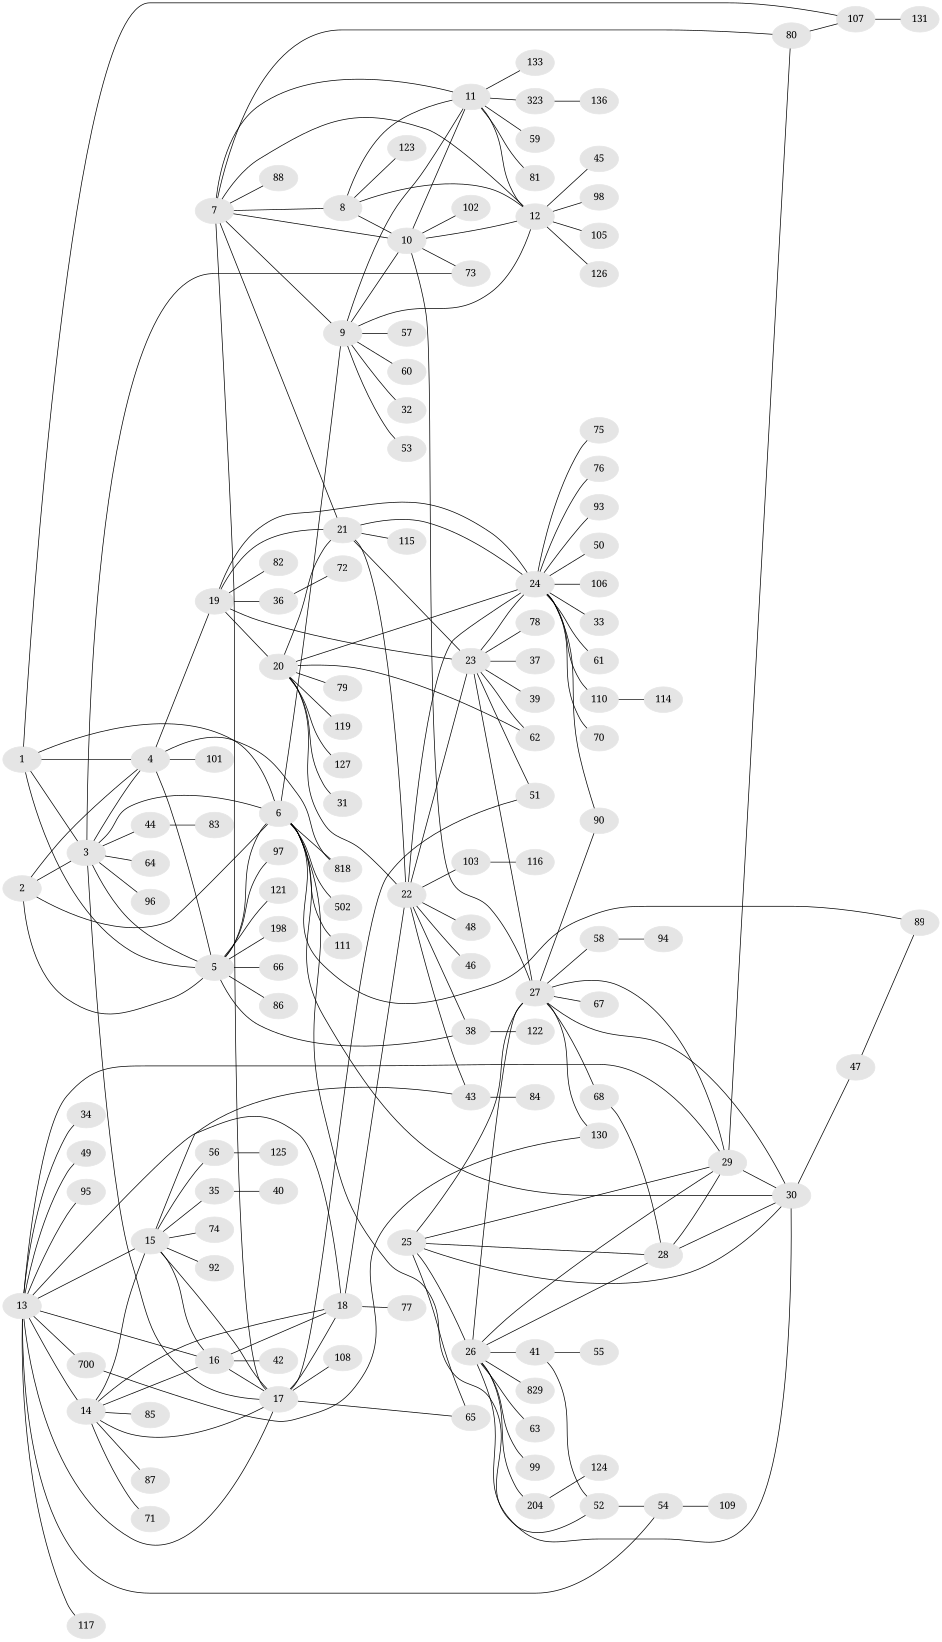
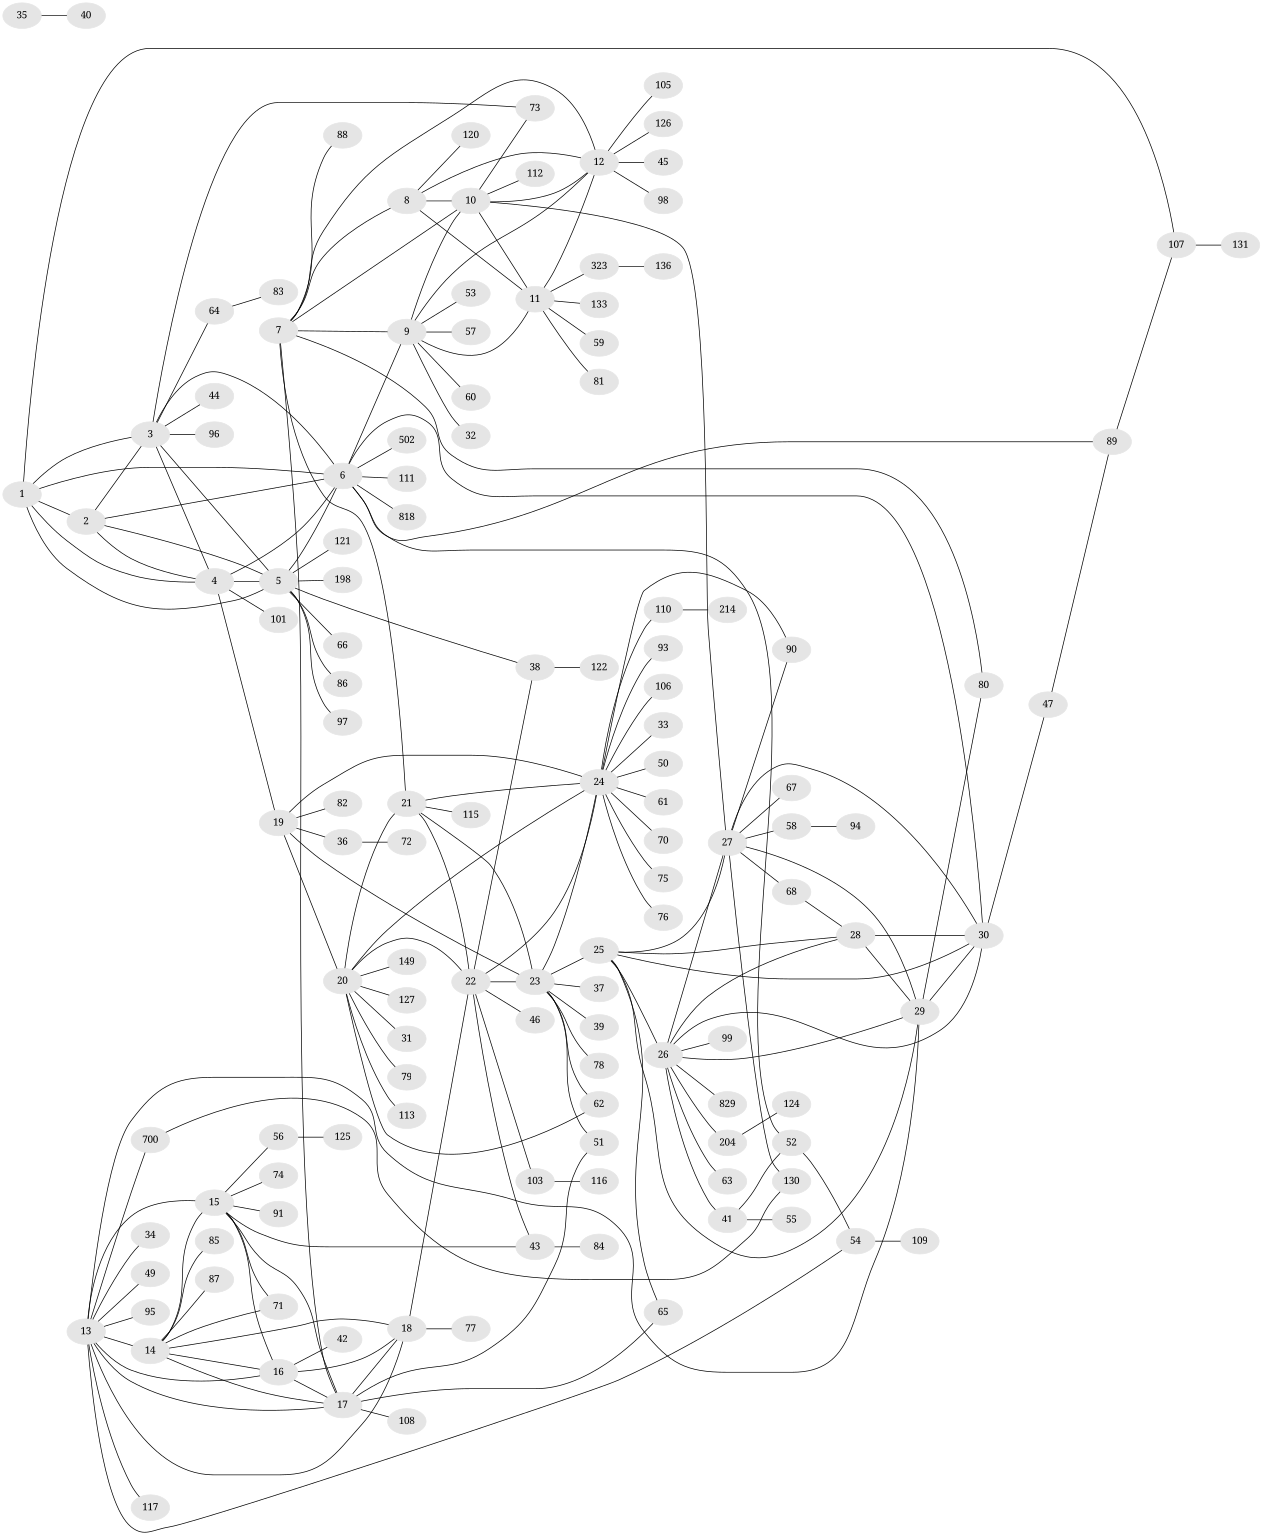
(824, 27) -> (1144, 343)
(303, 86) -> none
(407, 148) -> (471, 135)
(471, 208) -> (535, 174)
none -> (54, 508)
(262, 542) -> none
(663, 700) -> (727, 610)
(343, 727) -> (407, 962)
(272, 762) -> (289, 539)
(183, 825) -> (247, 302)
(503, 827) -> (567, 966)
(471, 928) -> none
none -> (407, 1116)
(114, 1167) -> none
(182, 1216) -> (254, 1274)
(214, 1268) -> (279, 1214)
